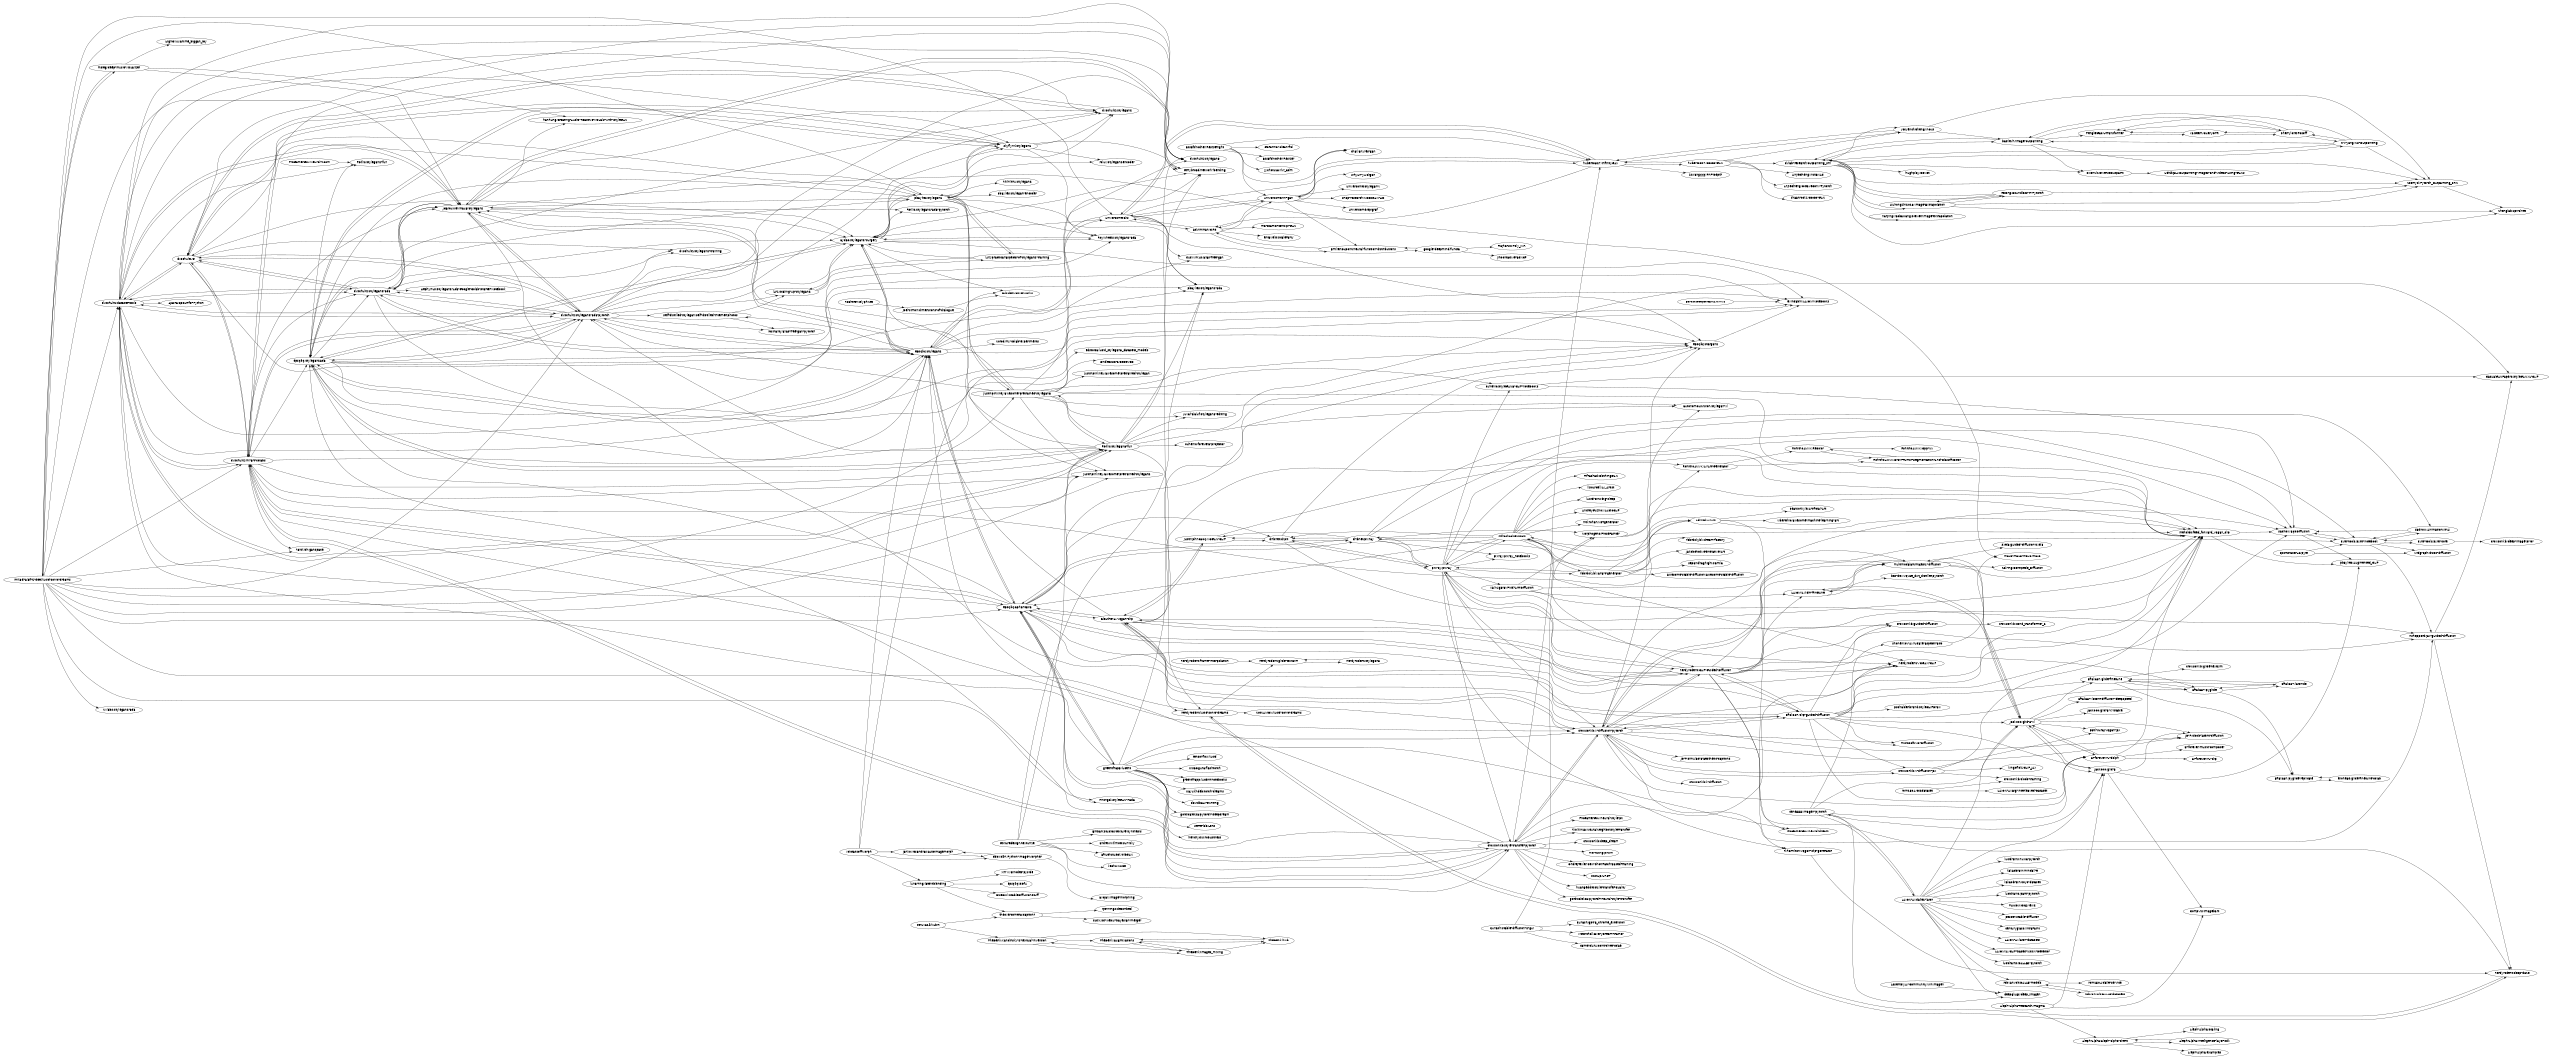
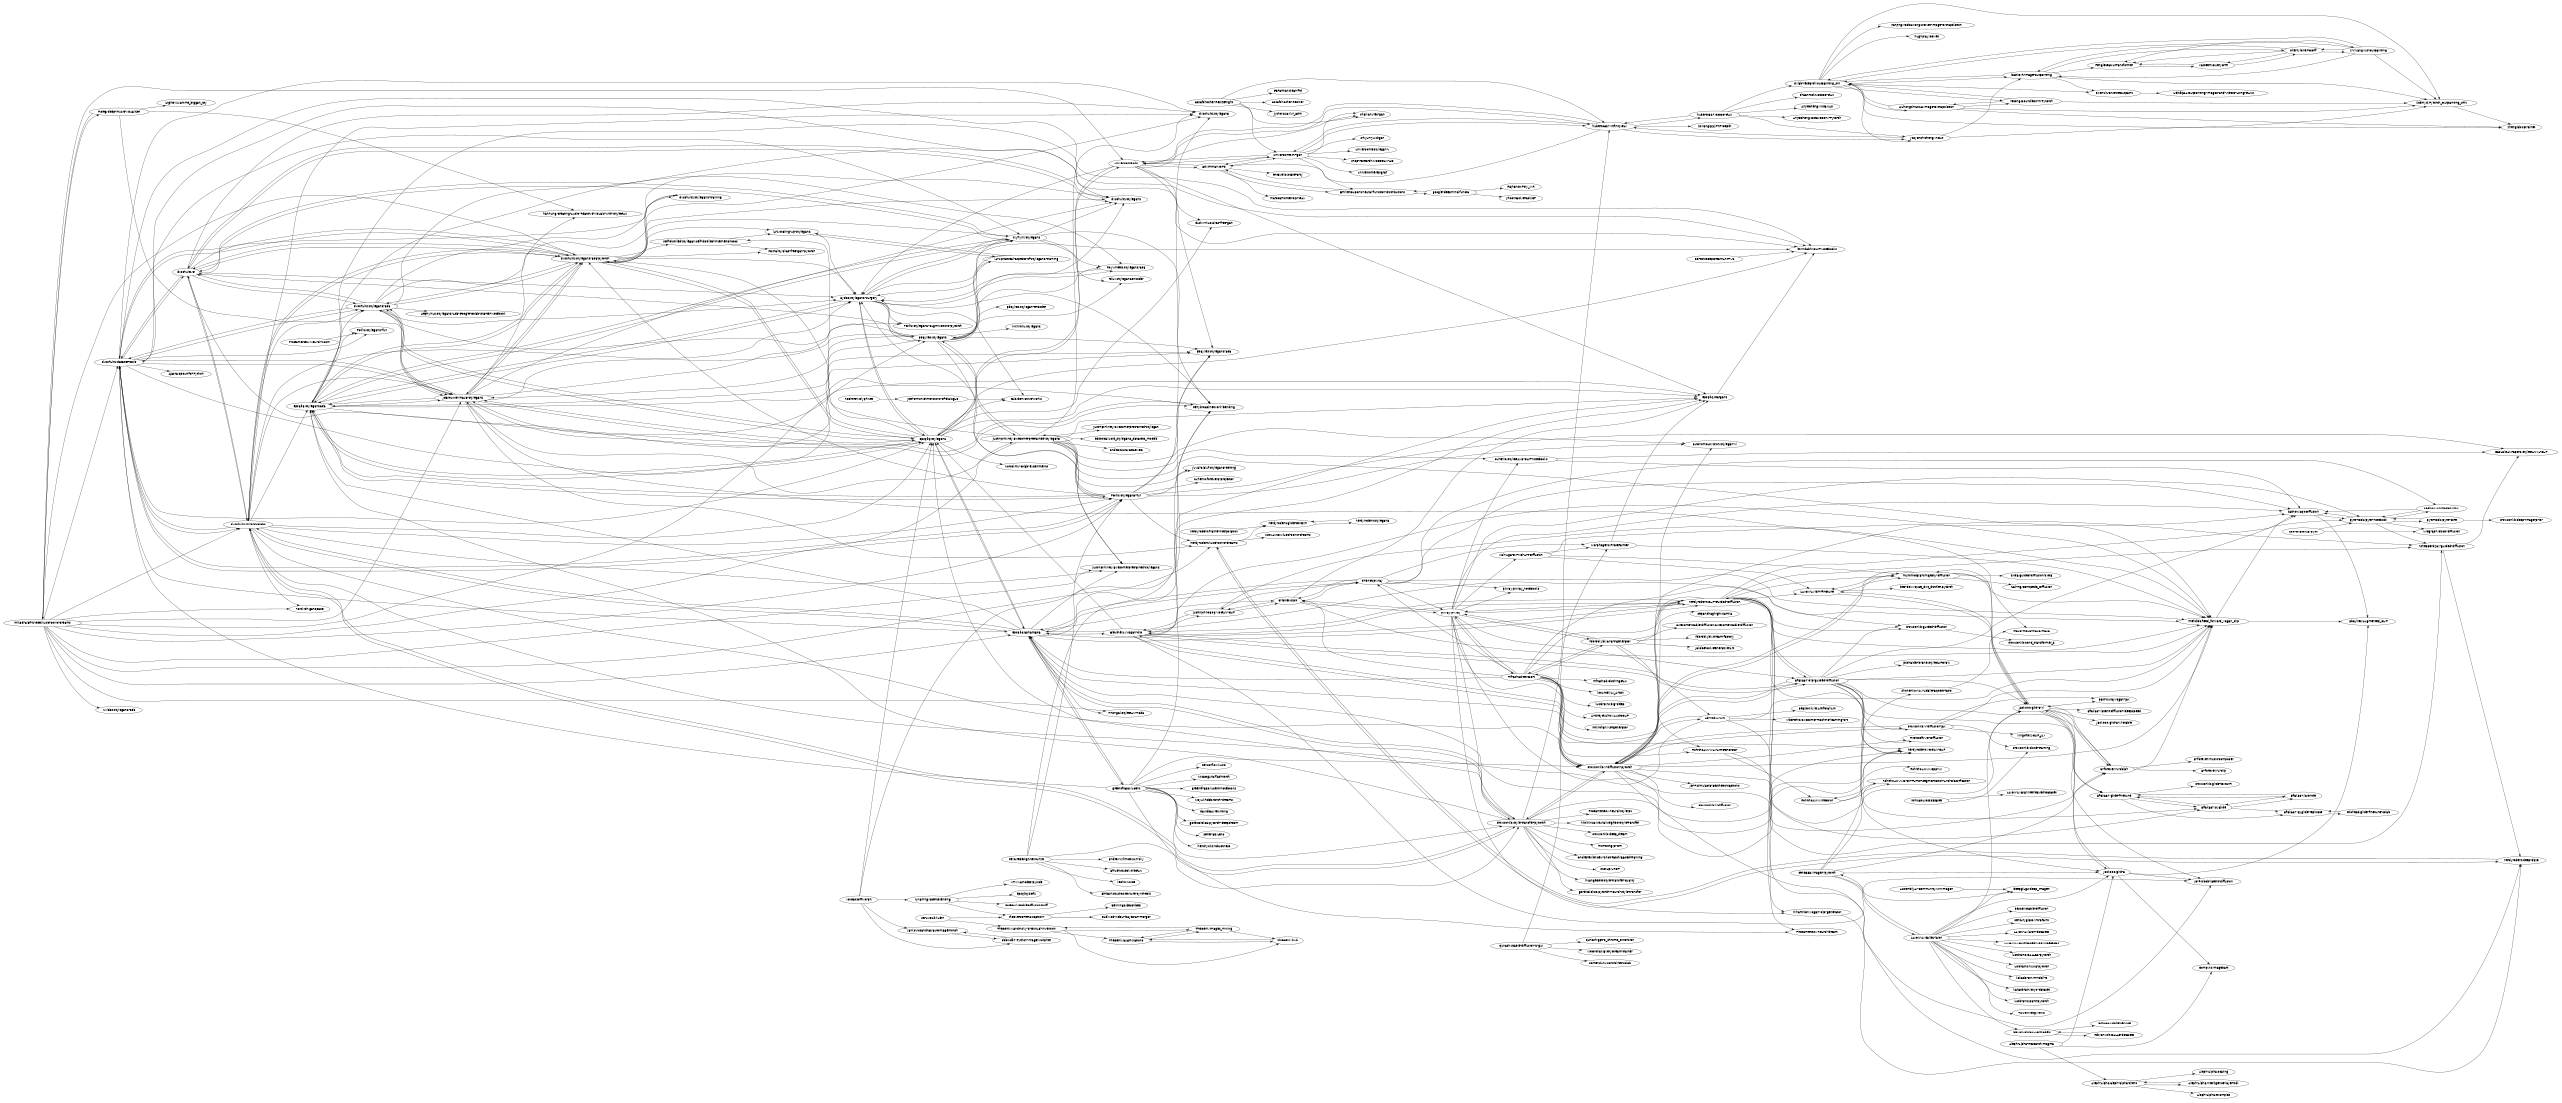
(928, 210) -> (933, 326)
(1808, 302) -> (1817, 249)
(1409, 547) -> none
(1117, 898) -> none
